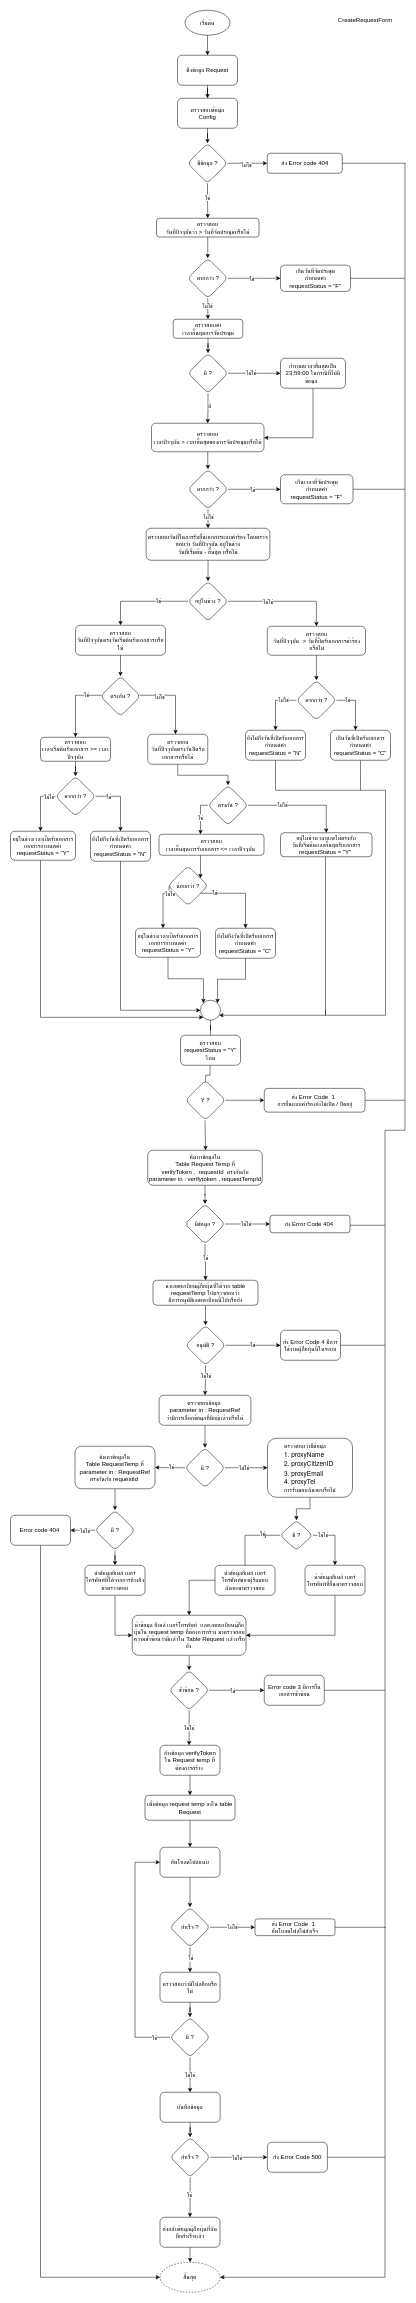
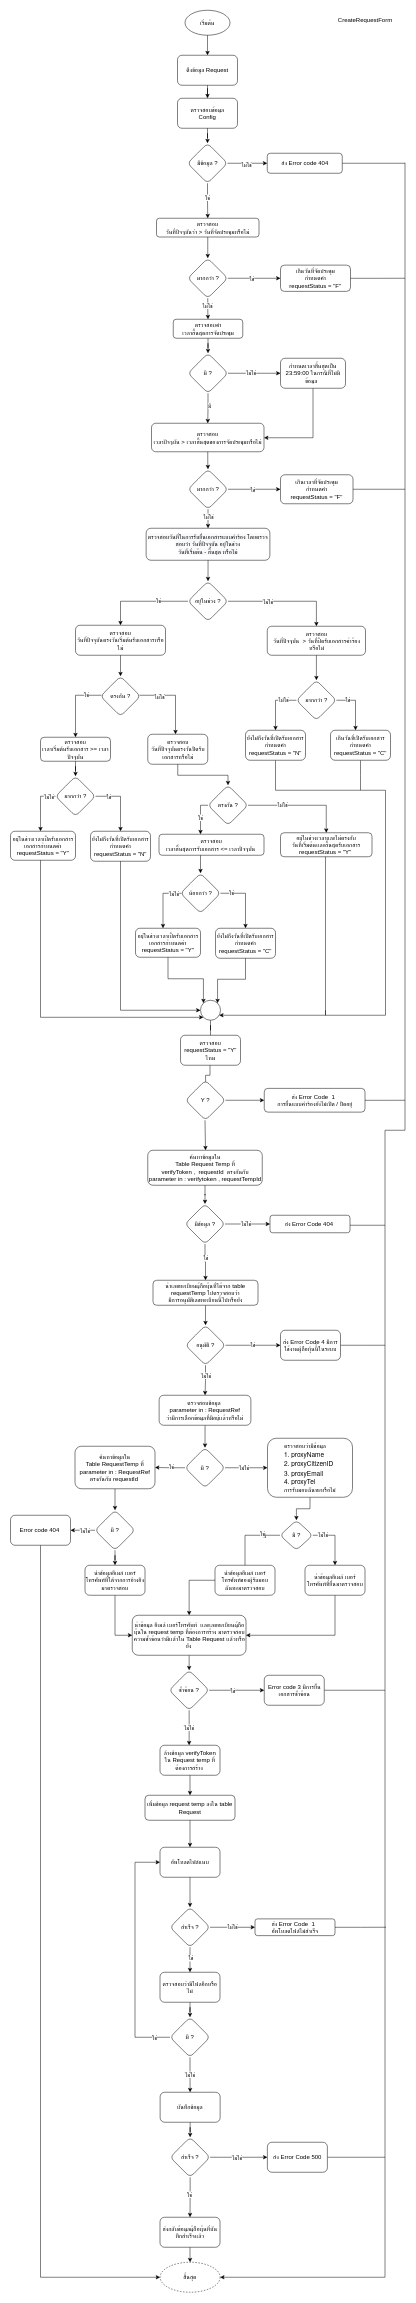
(188, 886) -> (200, 893)
